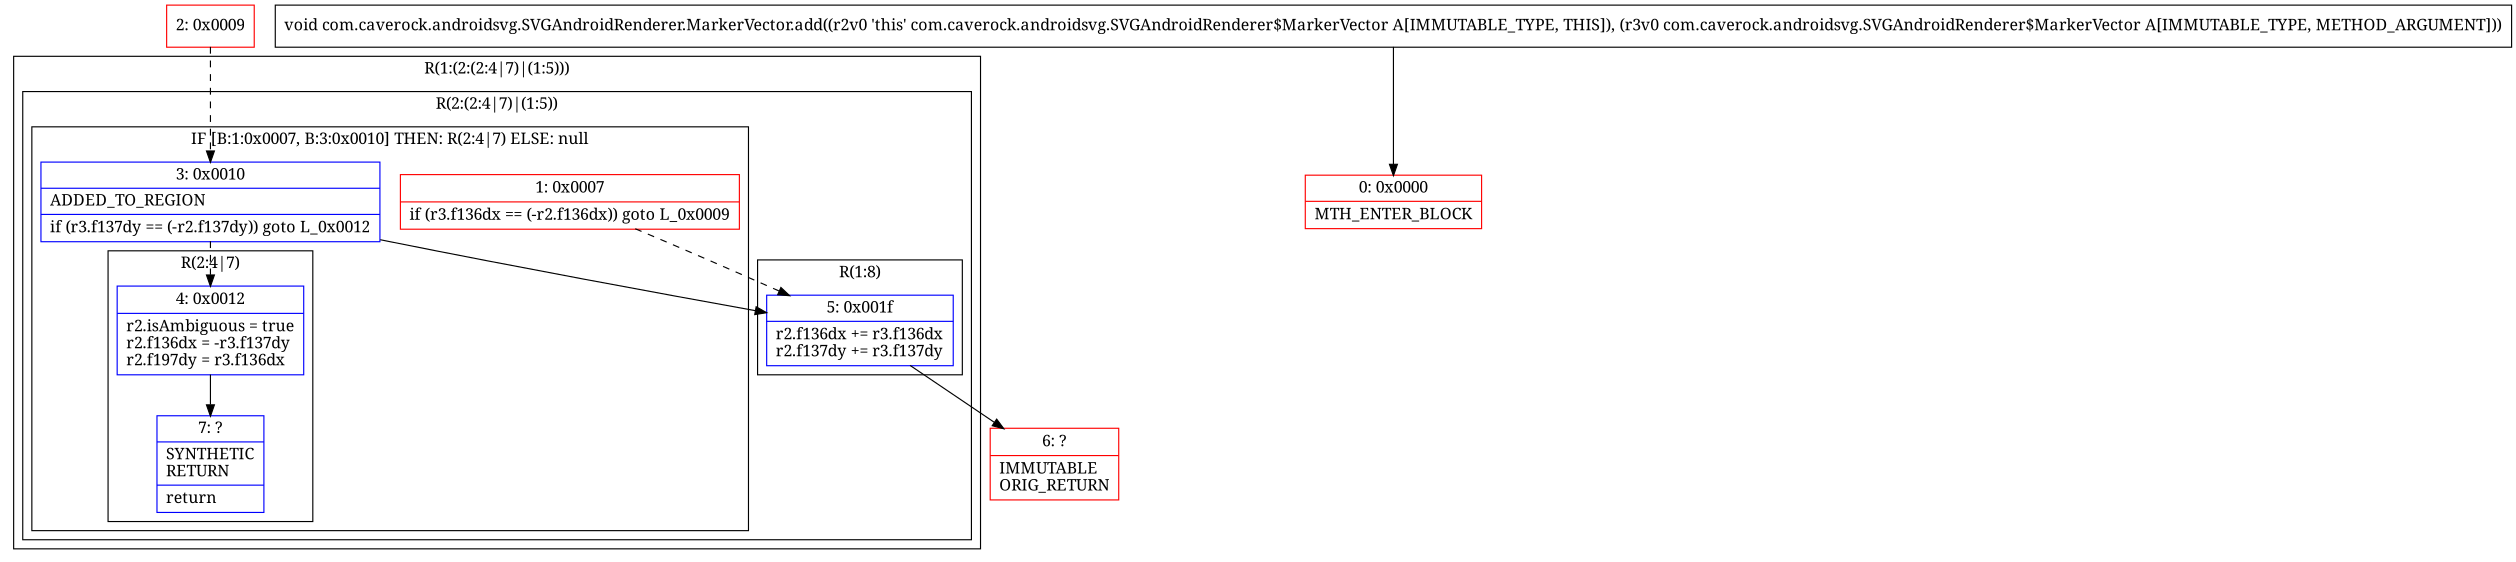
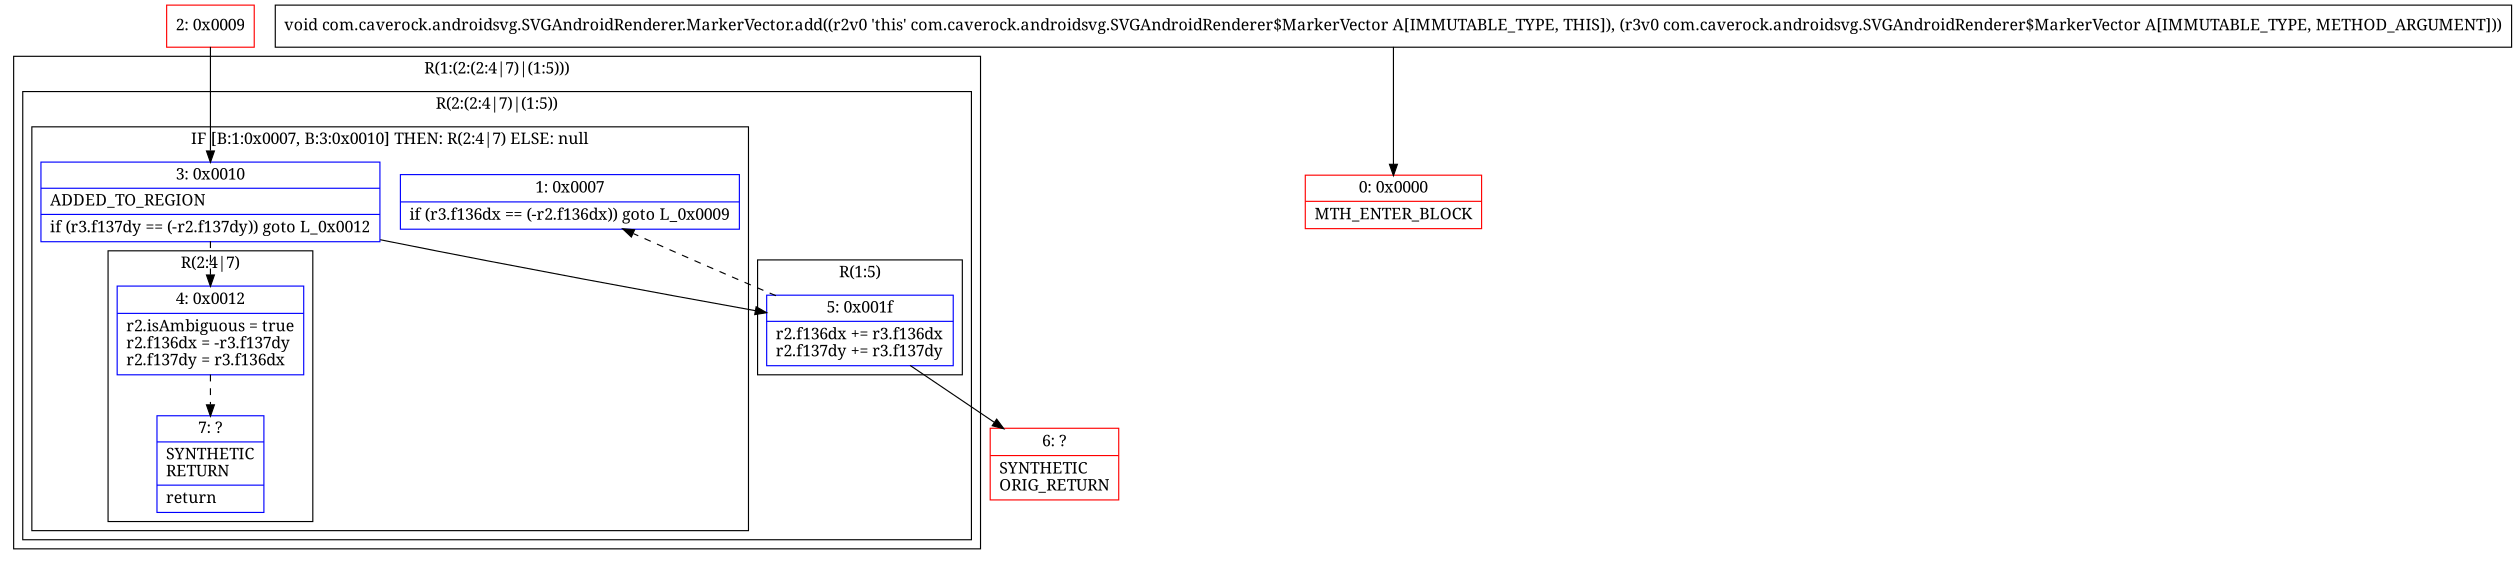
(210, 99) -> (210, 99)
(570, 202) -> (570, 202)
(707, 260) -> (705, 265)
(860, 273) -> (860, 273)
(206, 361) -> (206, 361)
(210, 390) -> (210, 390)
(1049, 469) -> (1044, 469)
